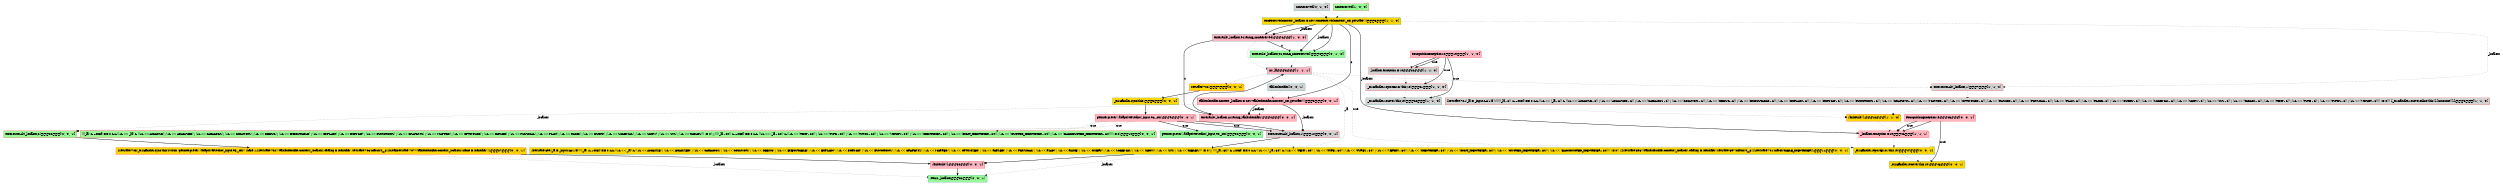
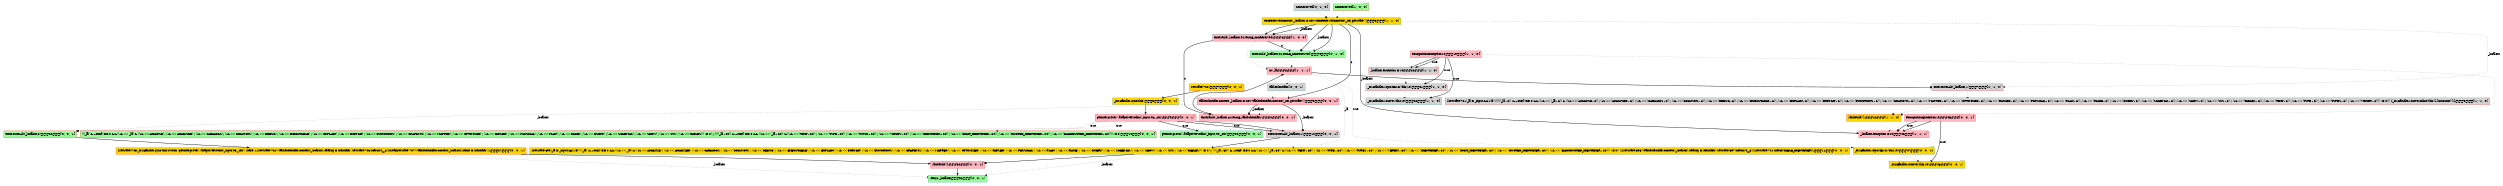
(1289, 71) -> (1289, 71)
(1247, 78) -> (1288, 79)
(1620, 85) -> (1620, 85)
(1643, 113) -> (2297, 68)
(1894, 142) -> none
